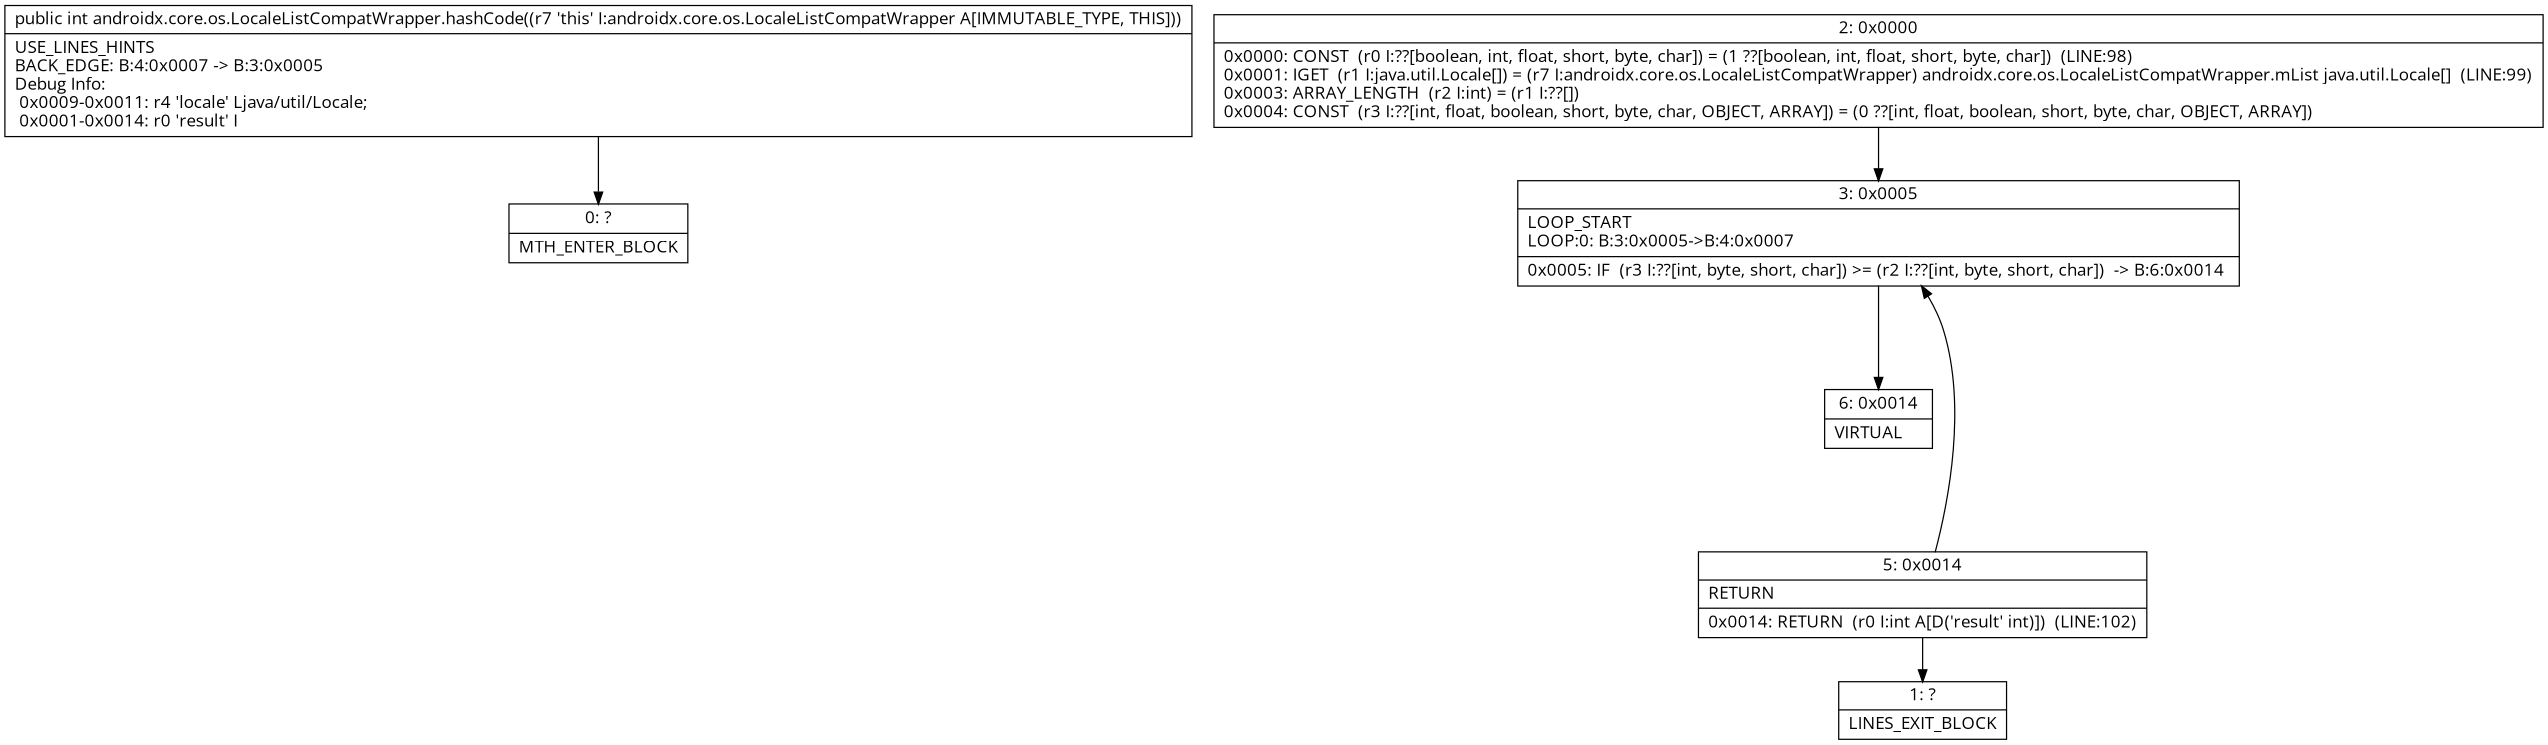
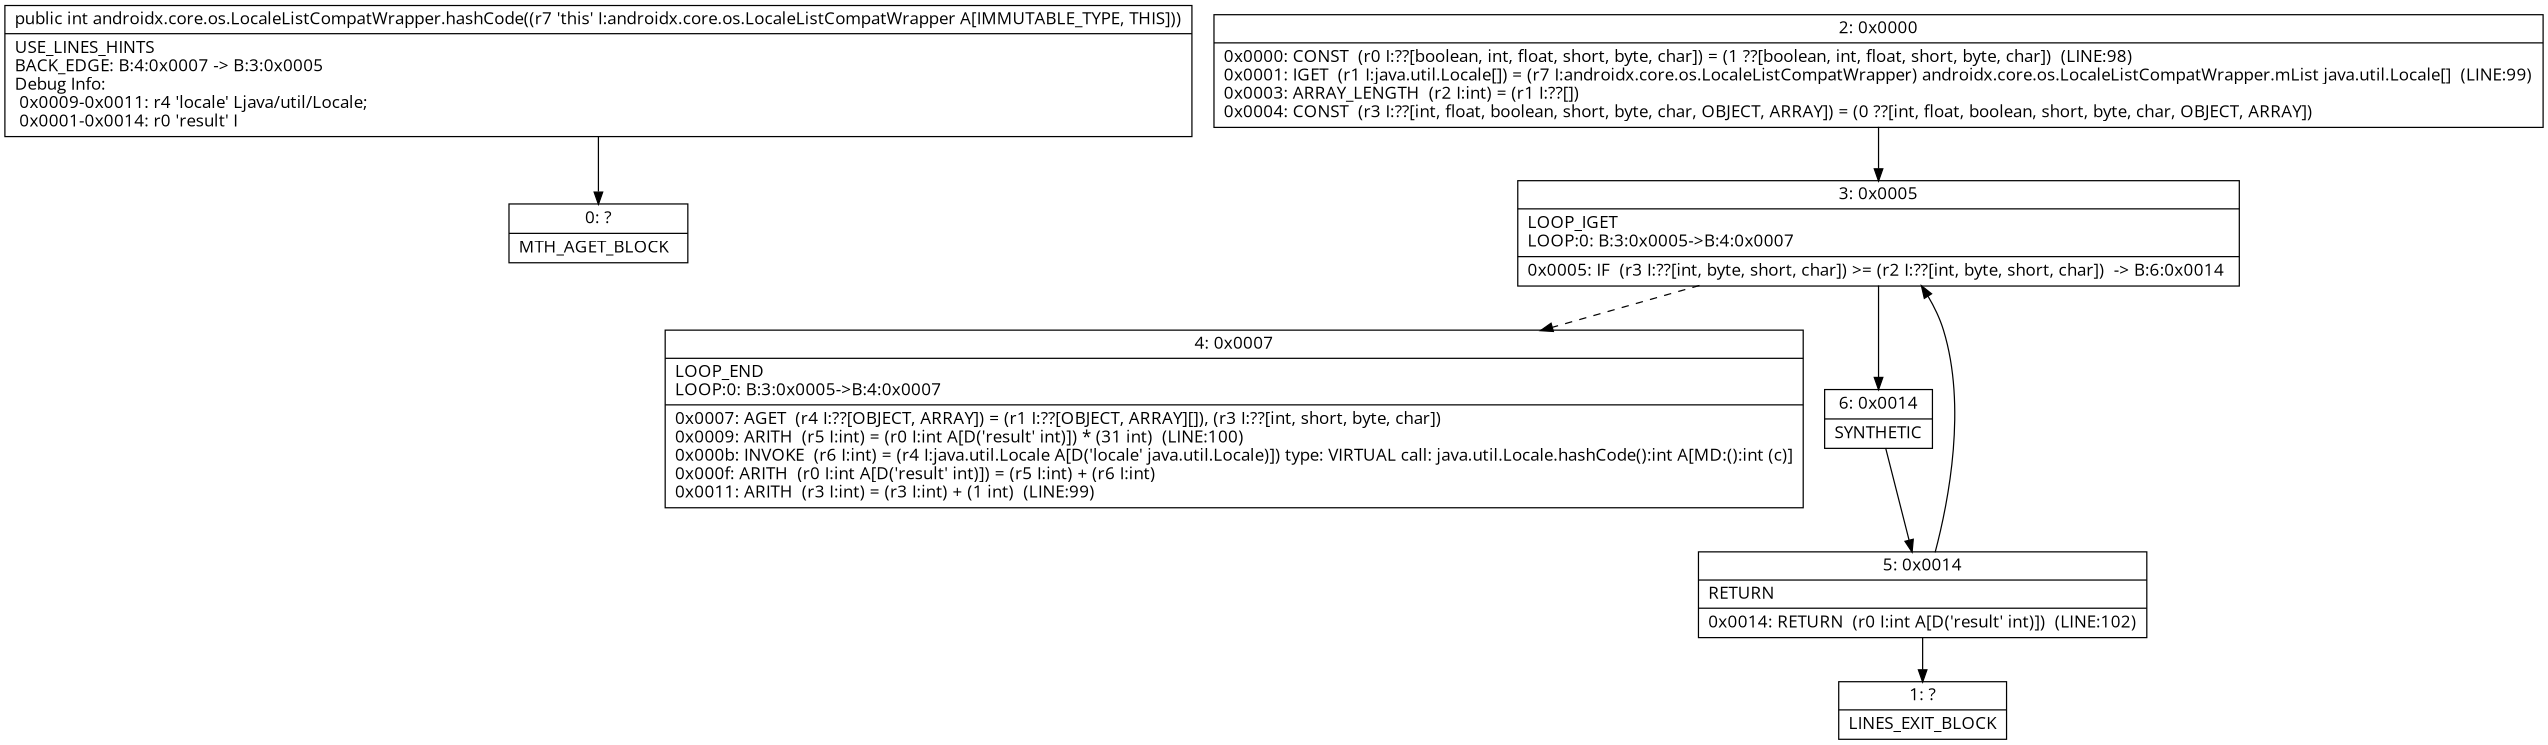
(1580, 223) -> (1573, 223)
(598, 247) -> (594, 247)
none -> (1234, 419)
(1869, 433) -> (1879, 433)
none -> (1897, 494)
